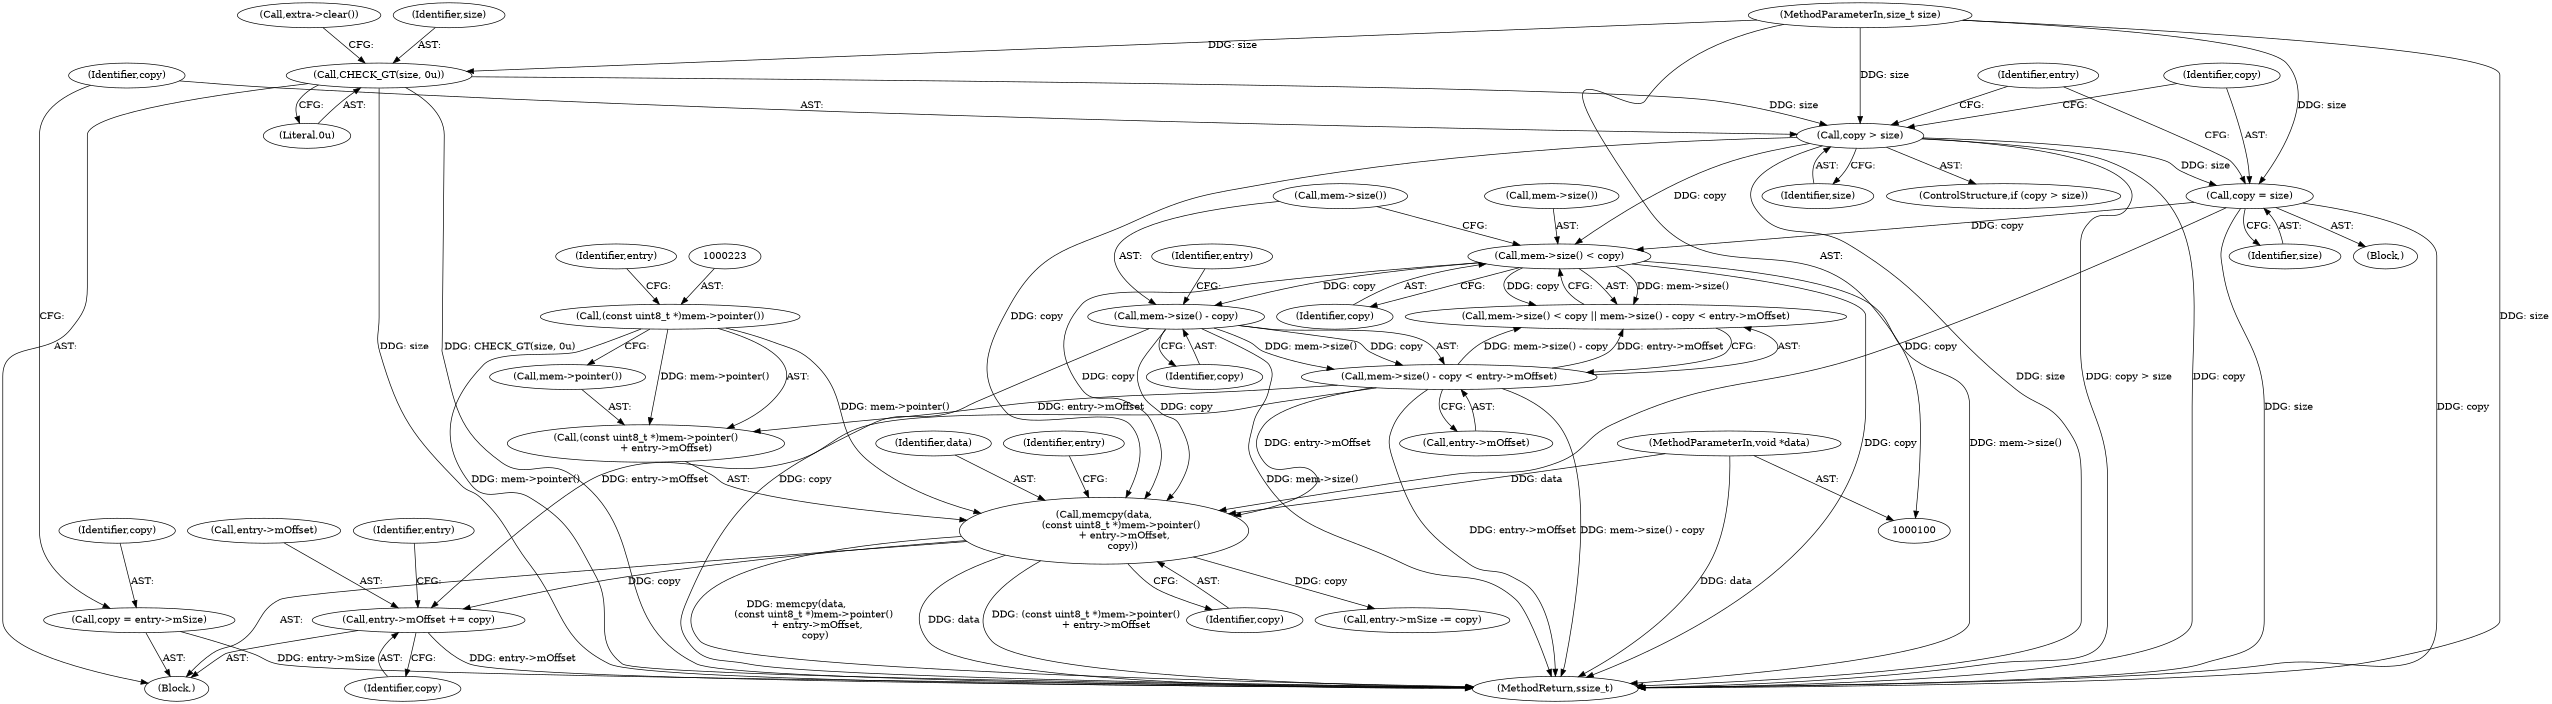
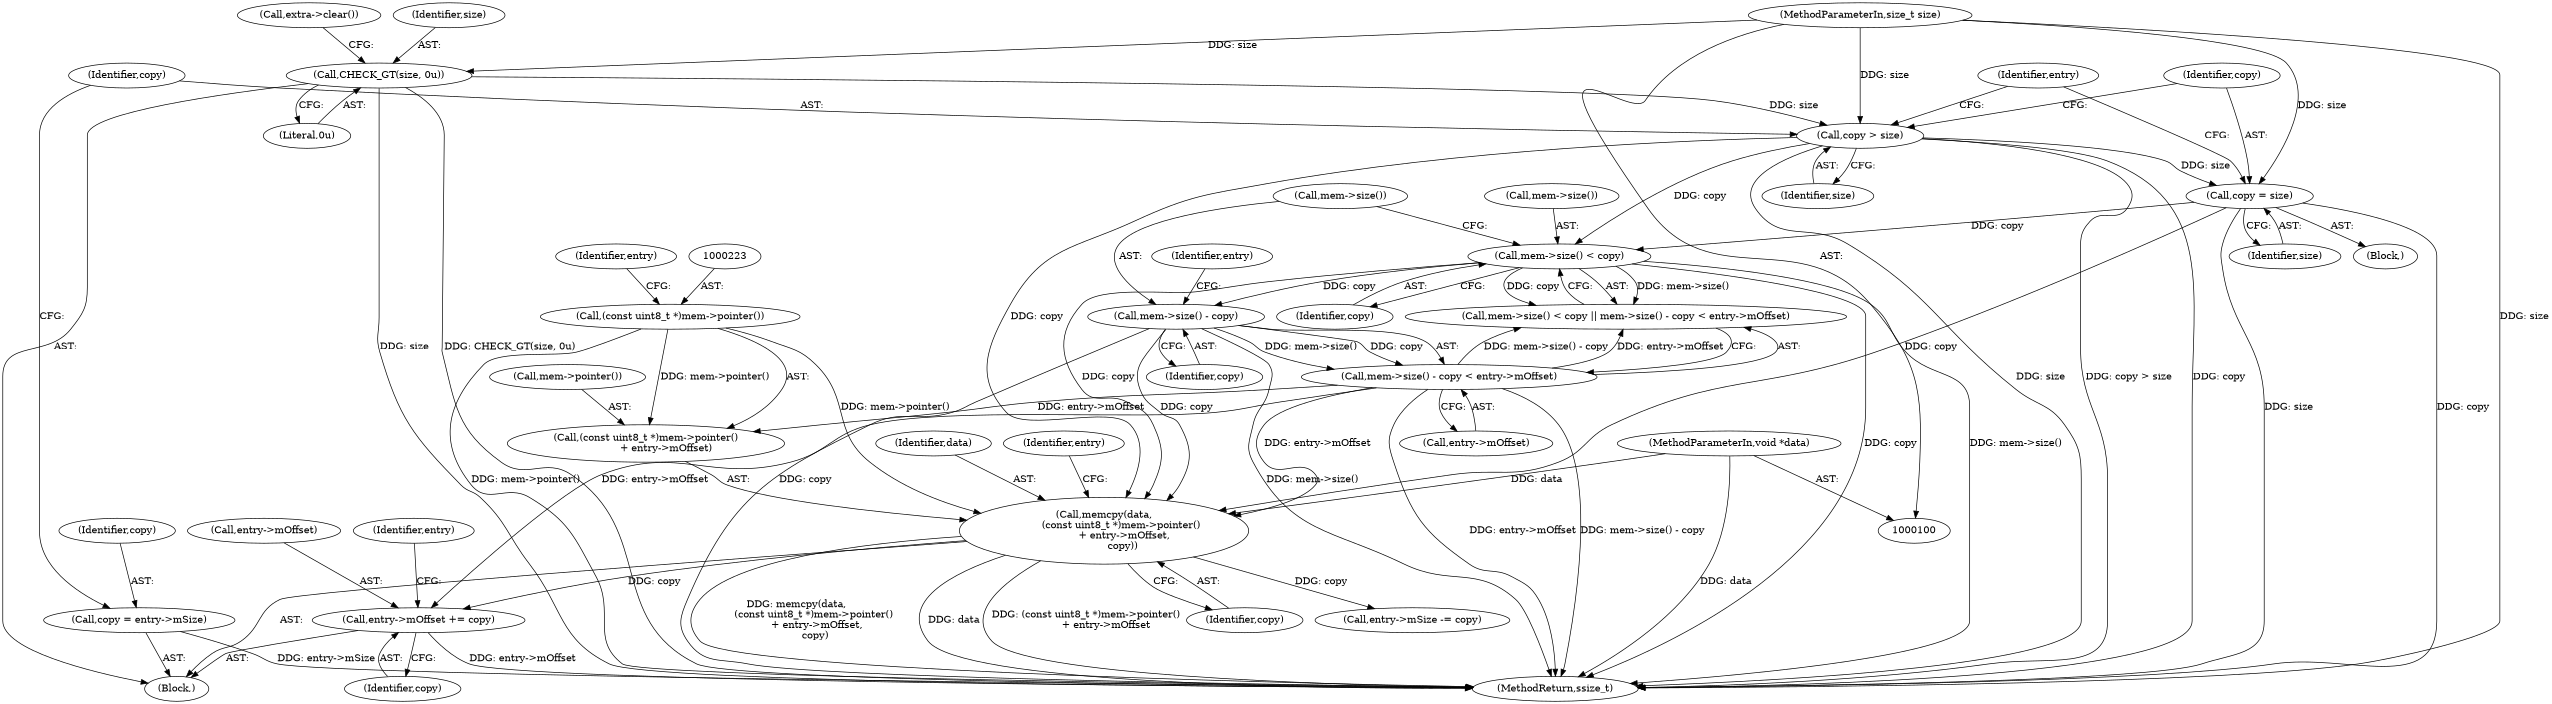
(2004, 196) -> none
(622, 345) -> none
